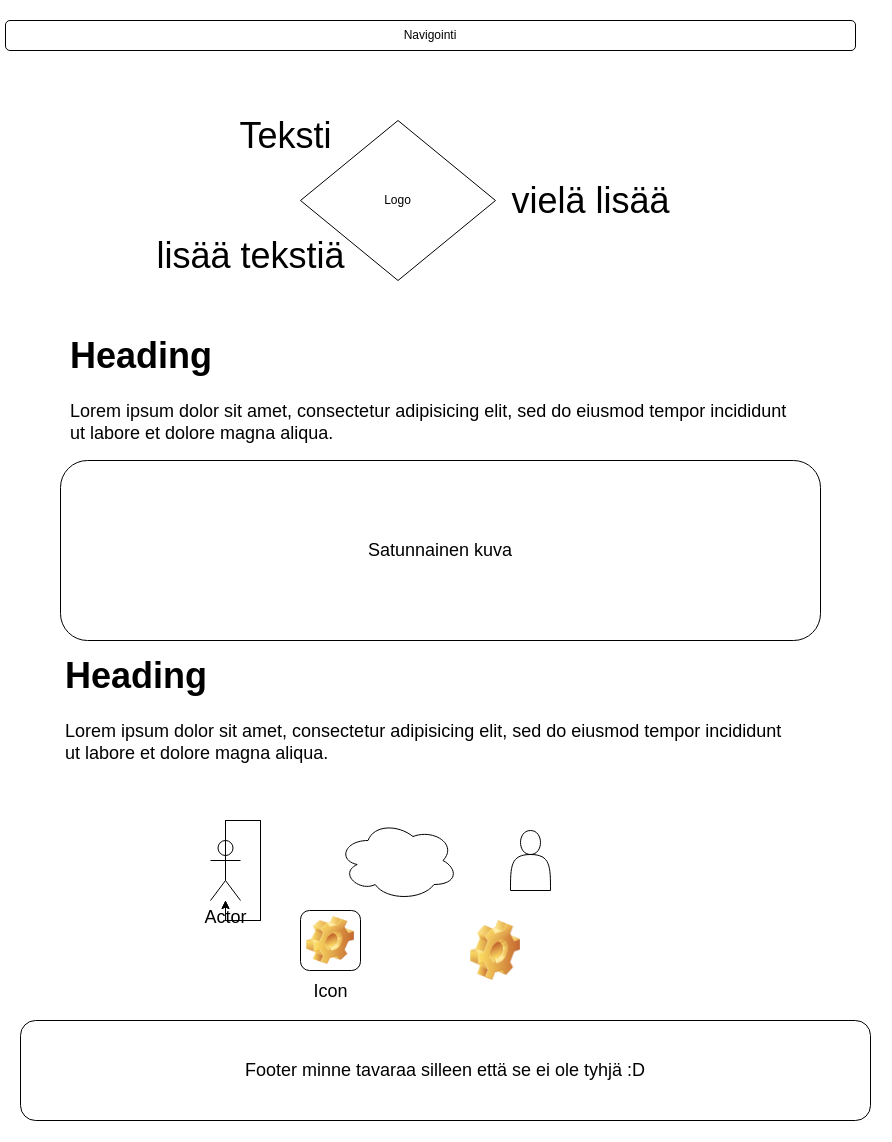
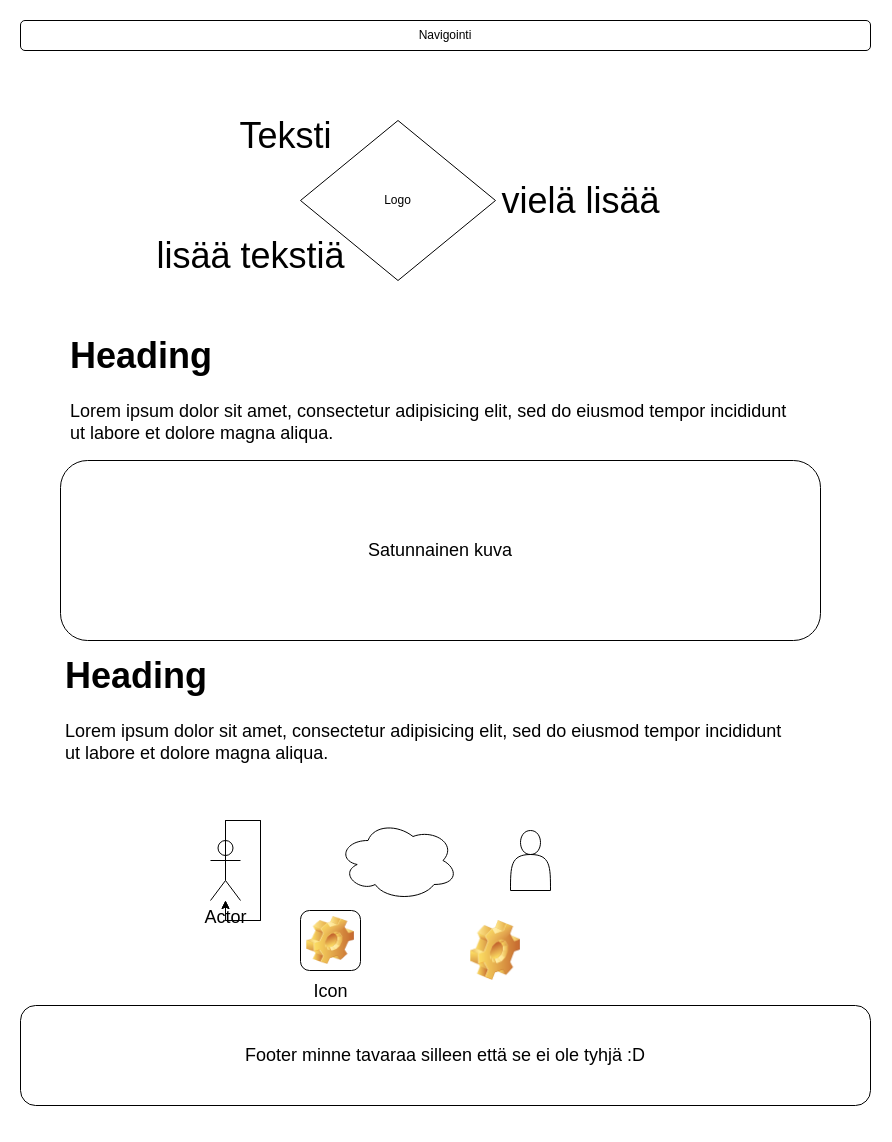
(431, 36) -> (446, 36)
(591, 201) -> (581, 201)
(446, 1071) -> (446, 1056)
